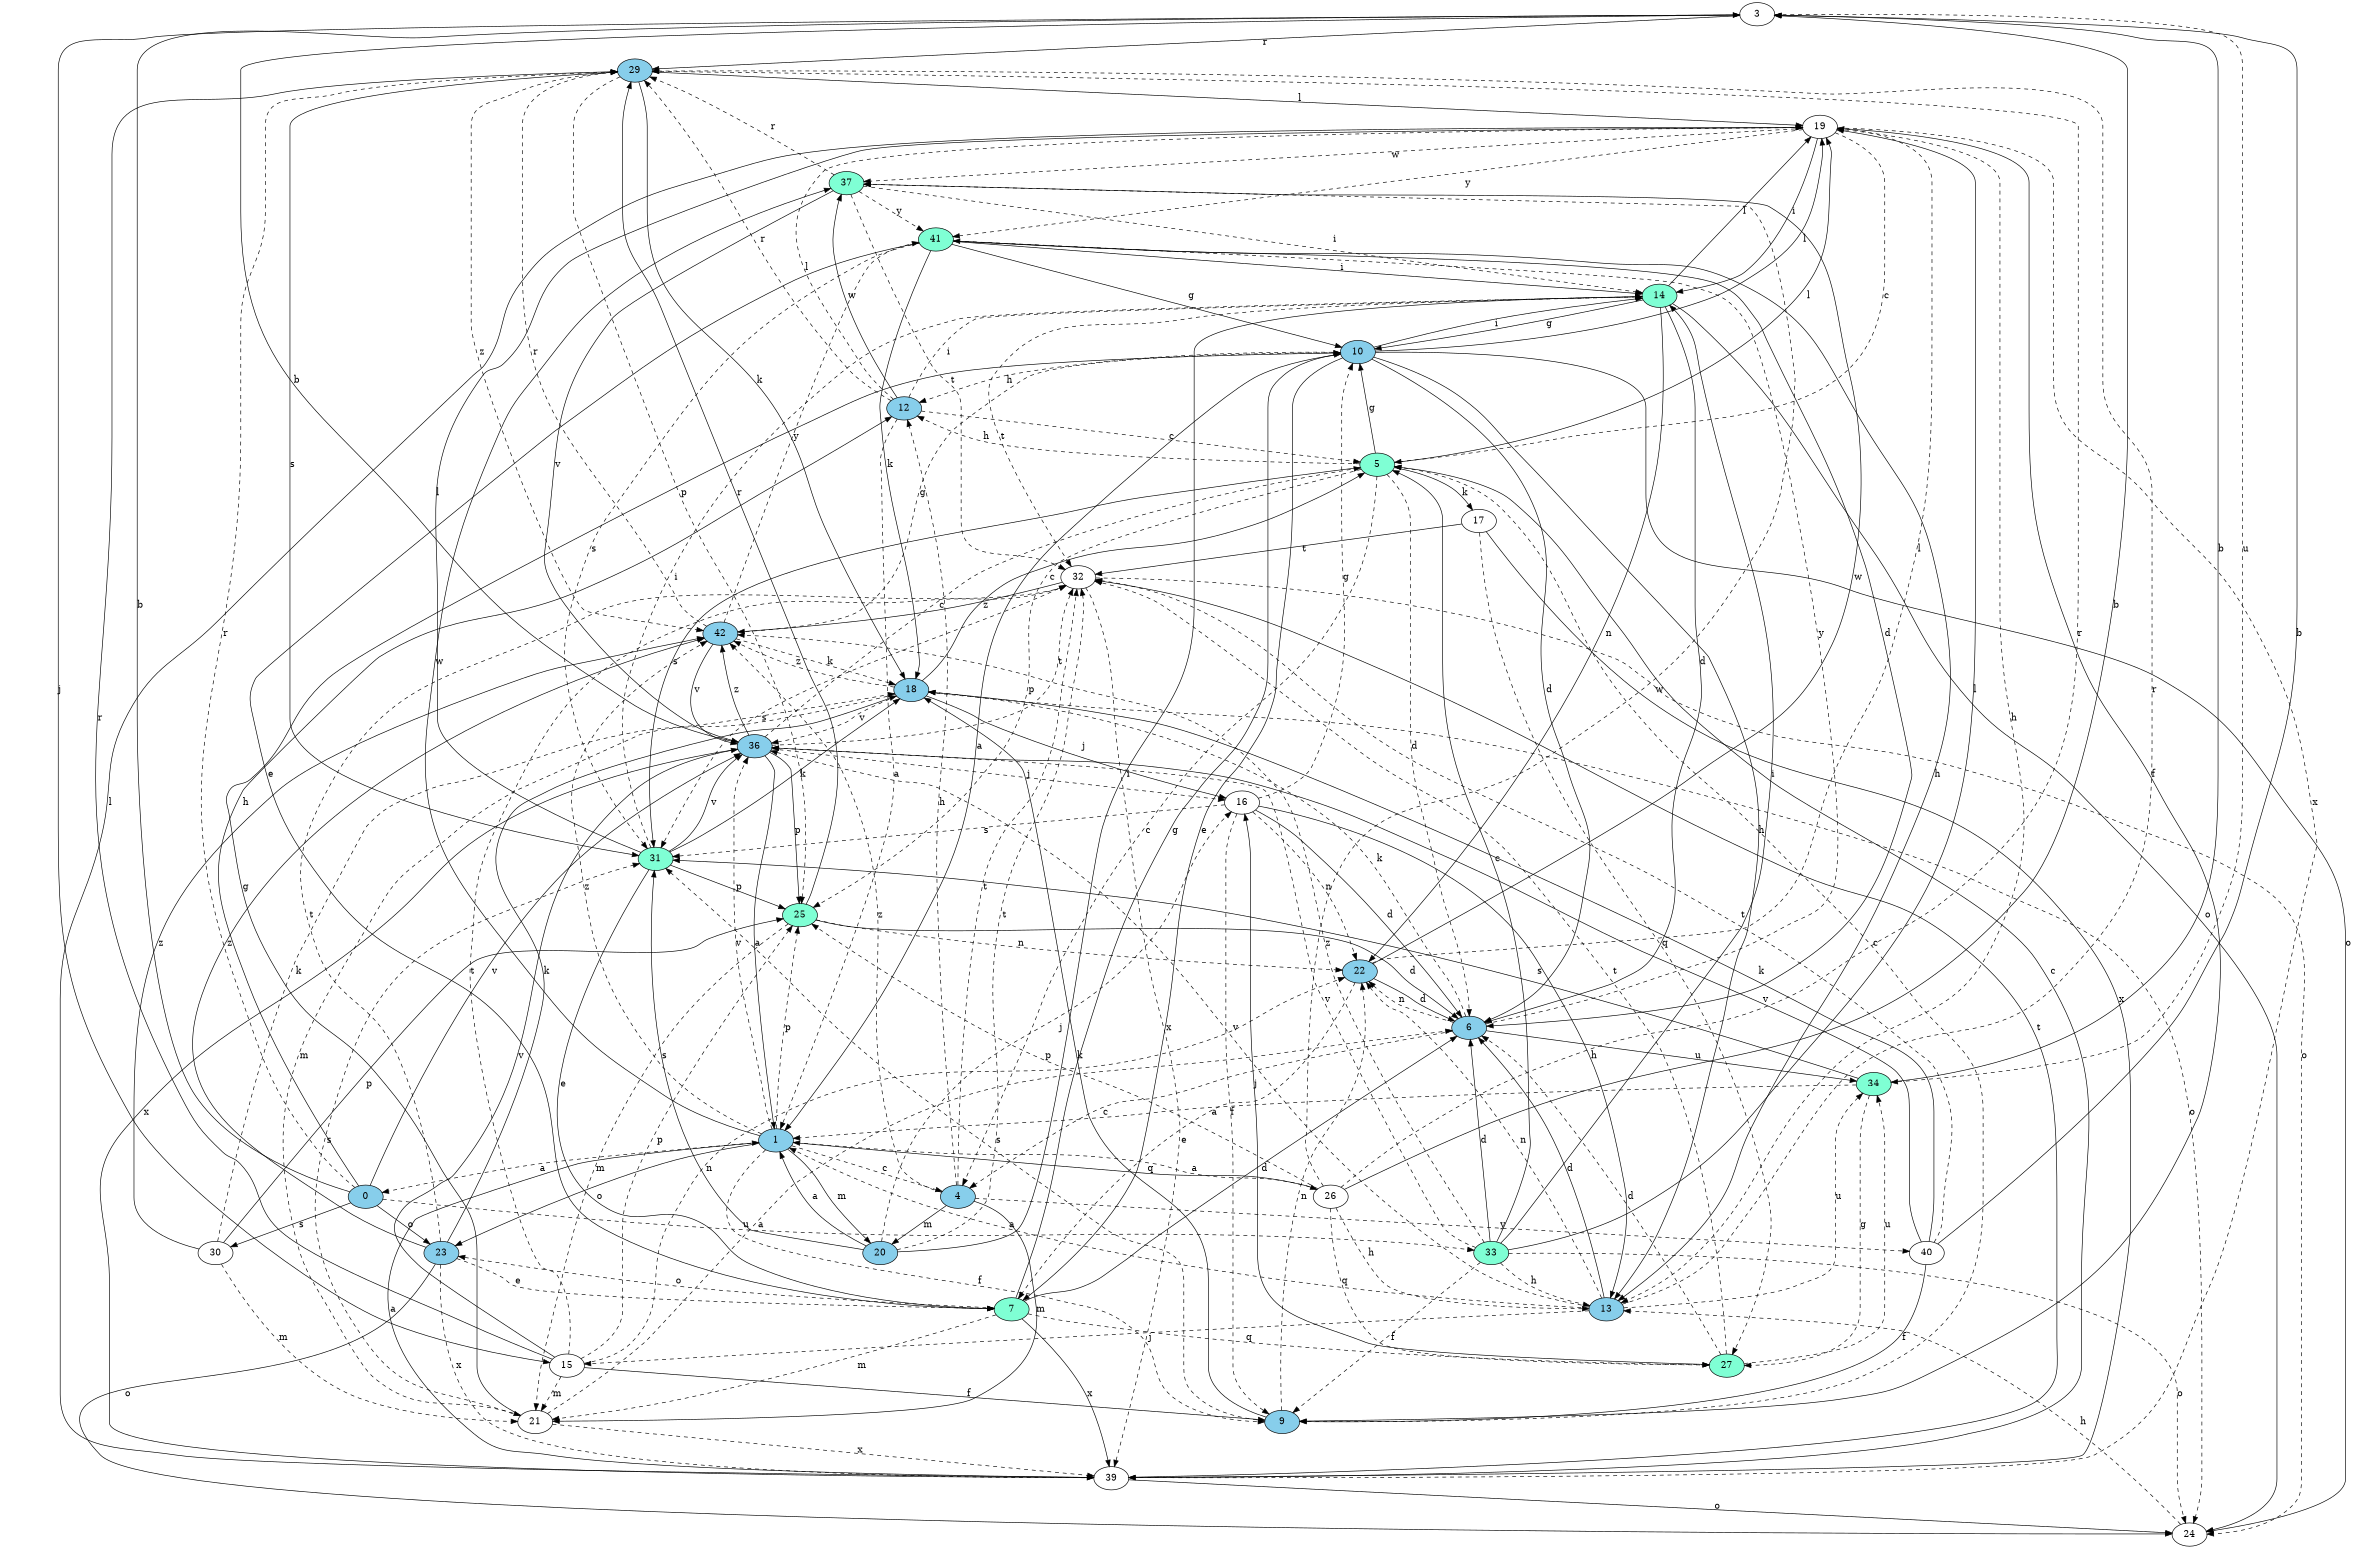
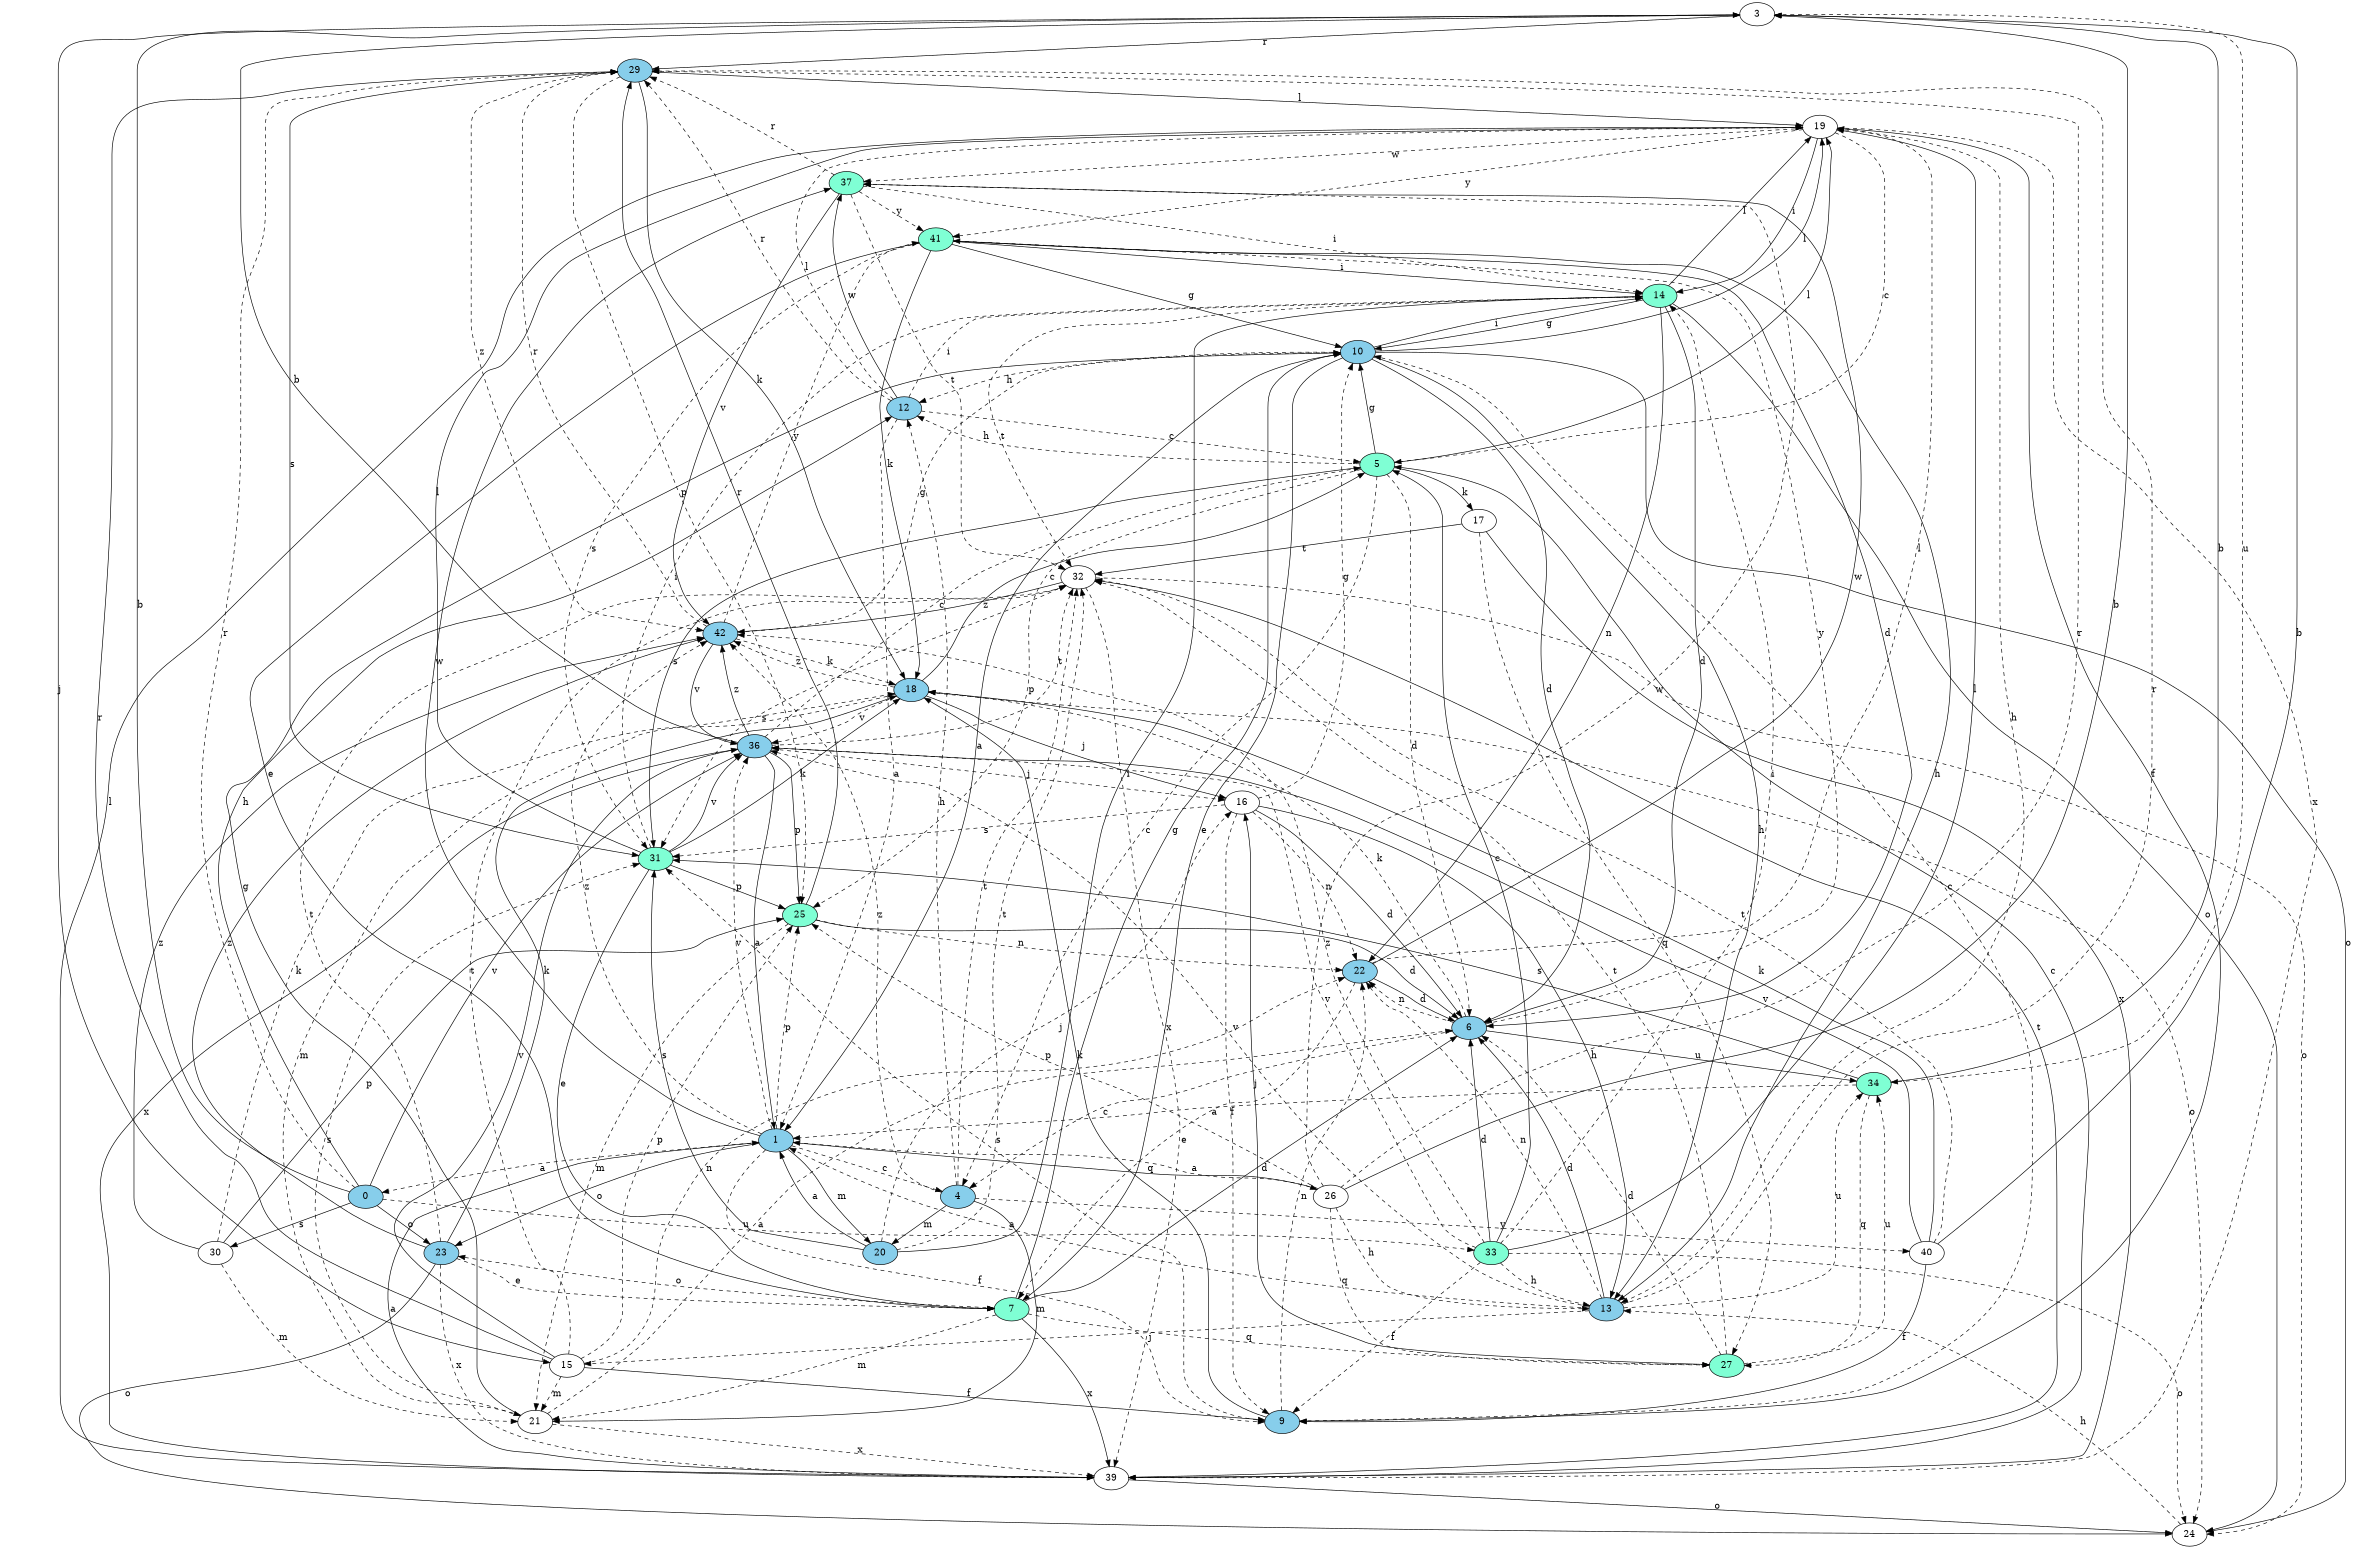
(558, 439) -> (720, 399)
(1770, 786) -> (1765, 837)
(1983, 1108) -> (2027, 1059)
(1863, 1225) -> (1863, 1225)
